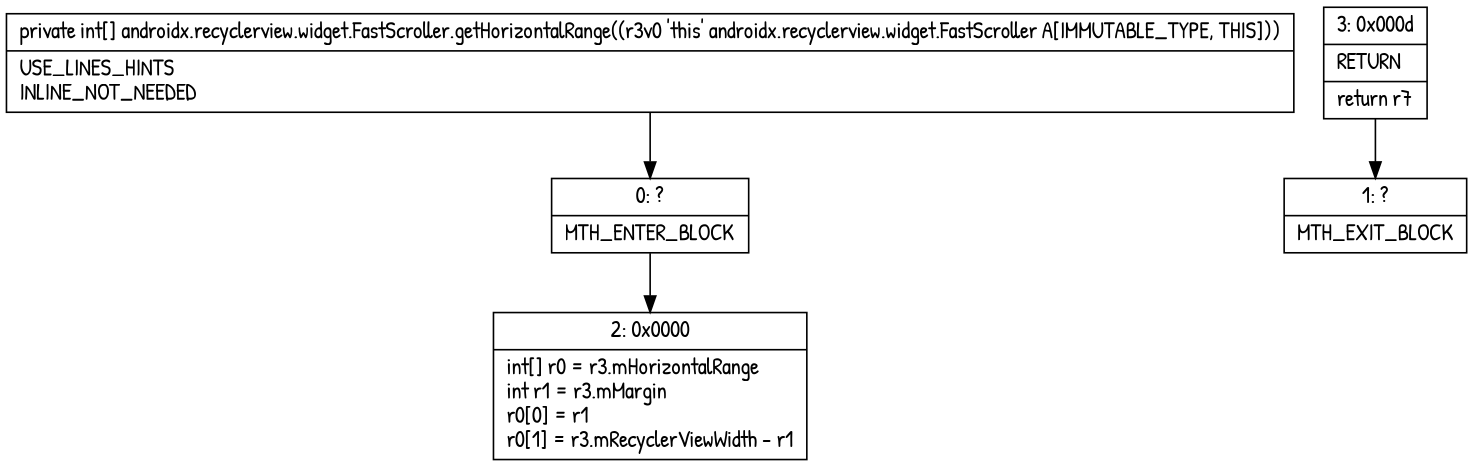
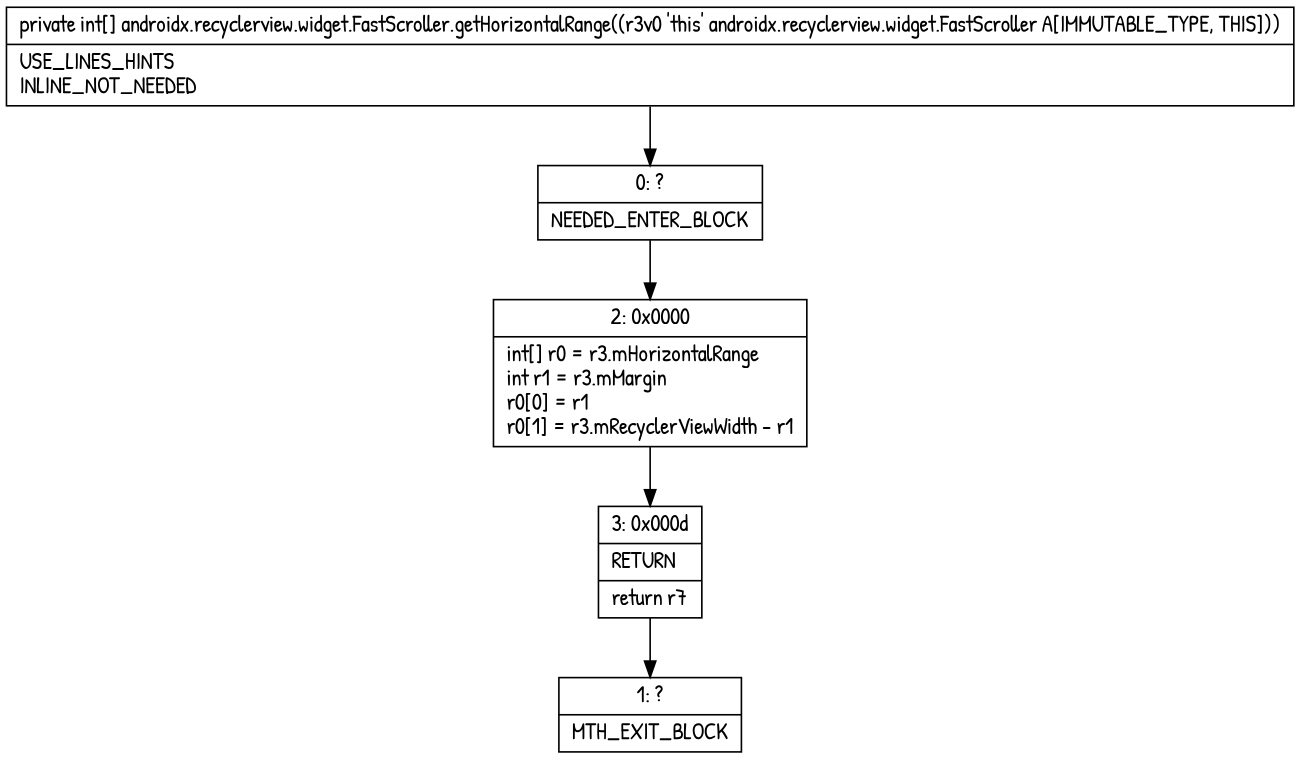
(650, 233) -> (650, 220)
none -> (650, 468)
